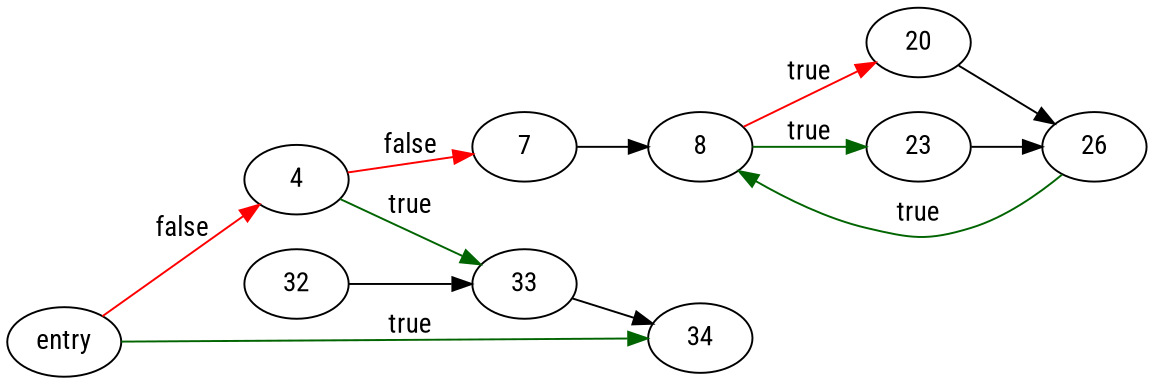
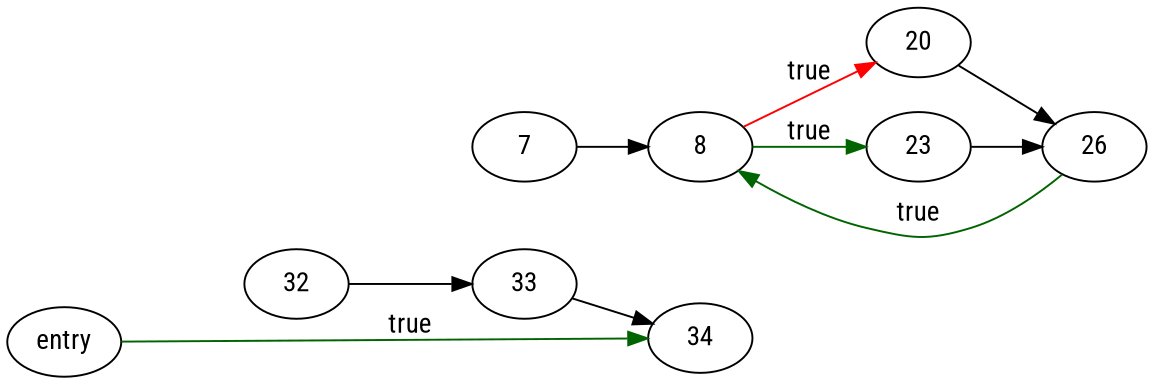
(297, 180) -> none
